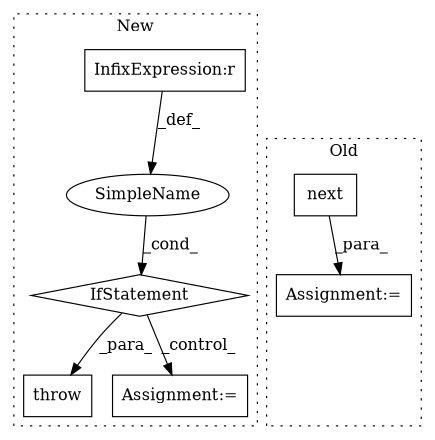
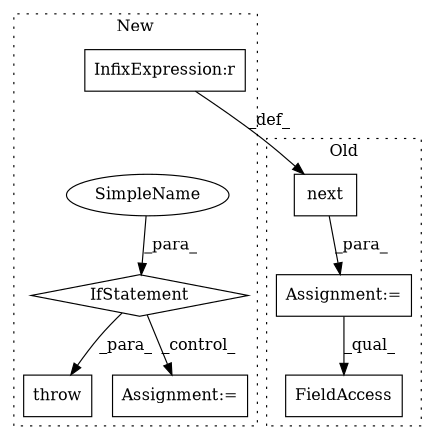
(157, 127) -> (247, 127)
(171, 245) -> (171, 245)
none -> (344, 396)
